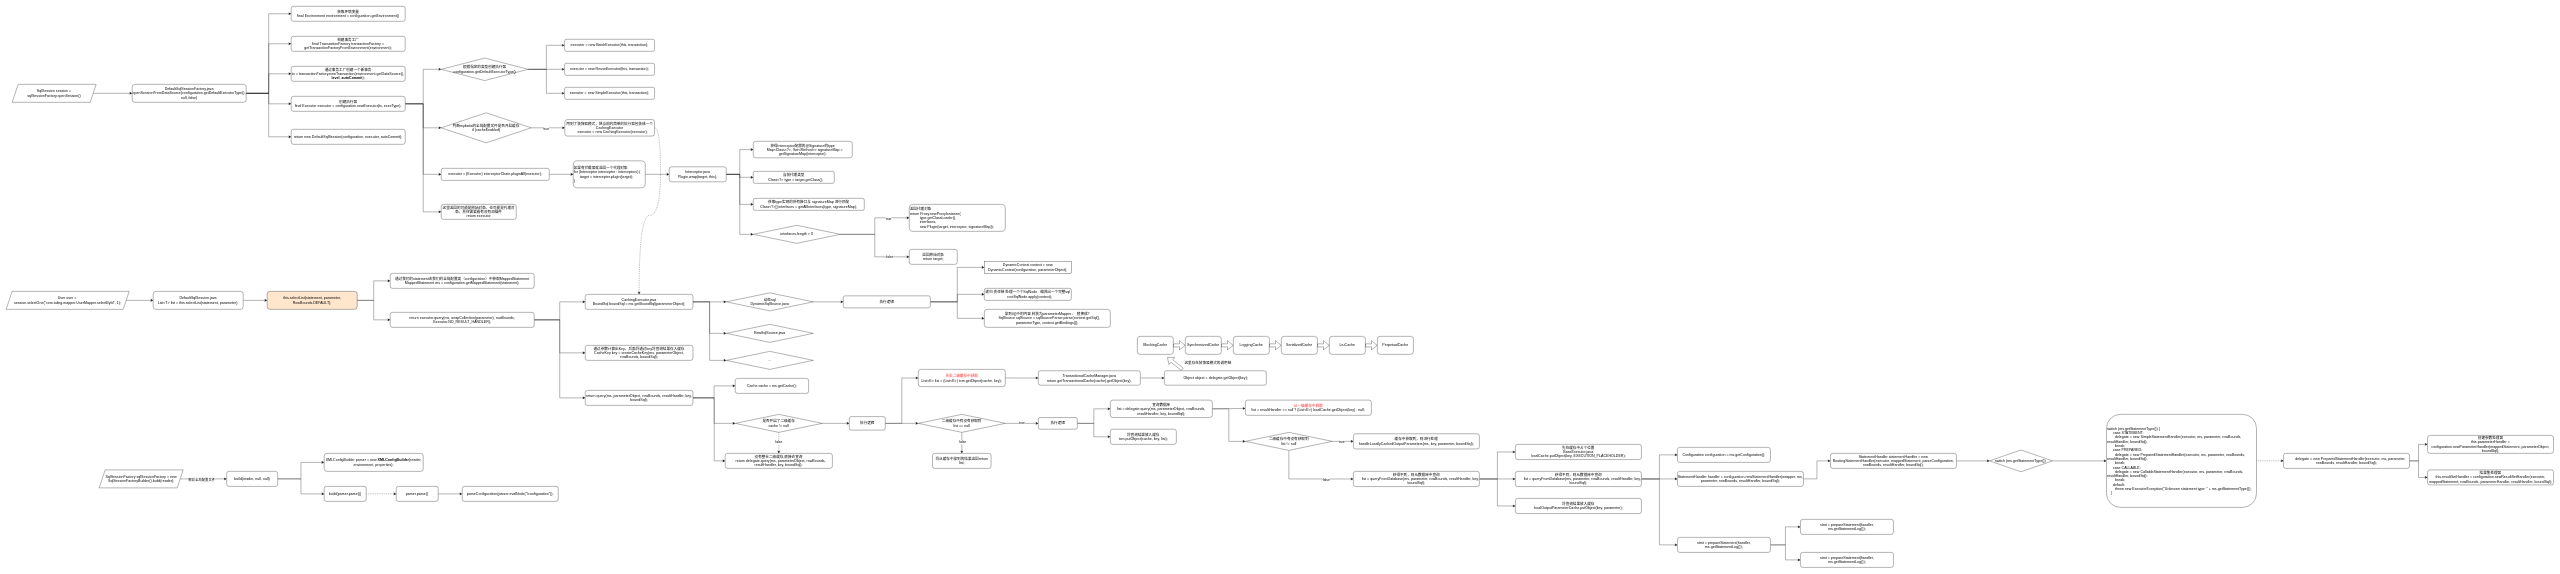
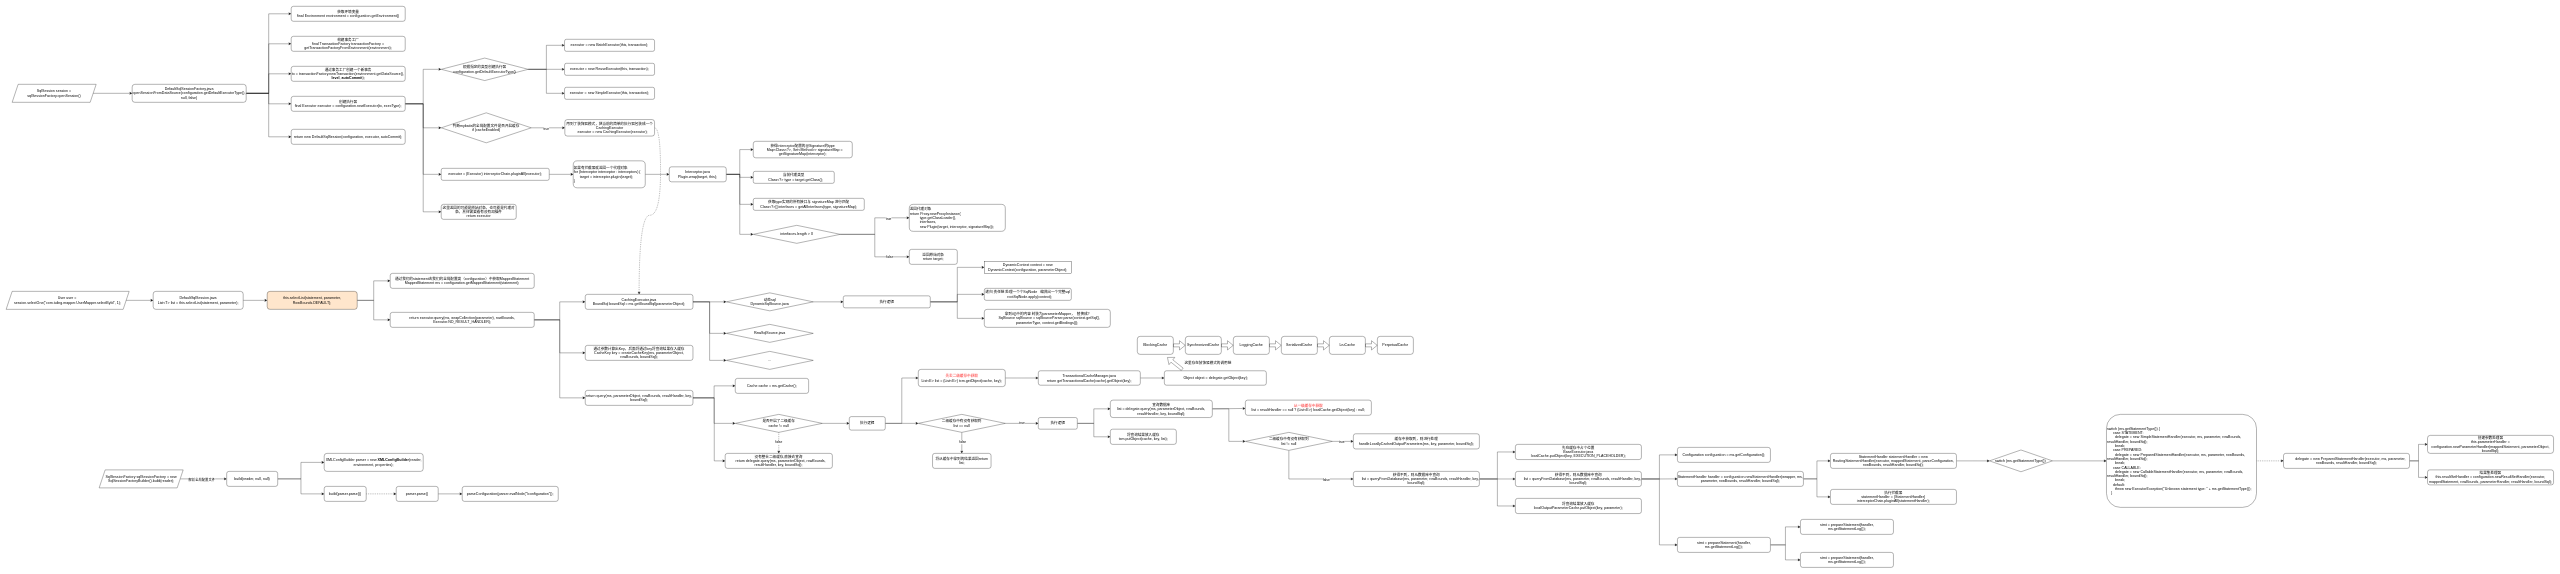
none -> (1827, 497)
none -> (1893, 497)
